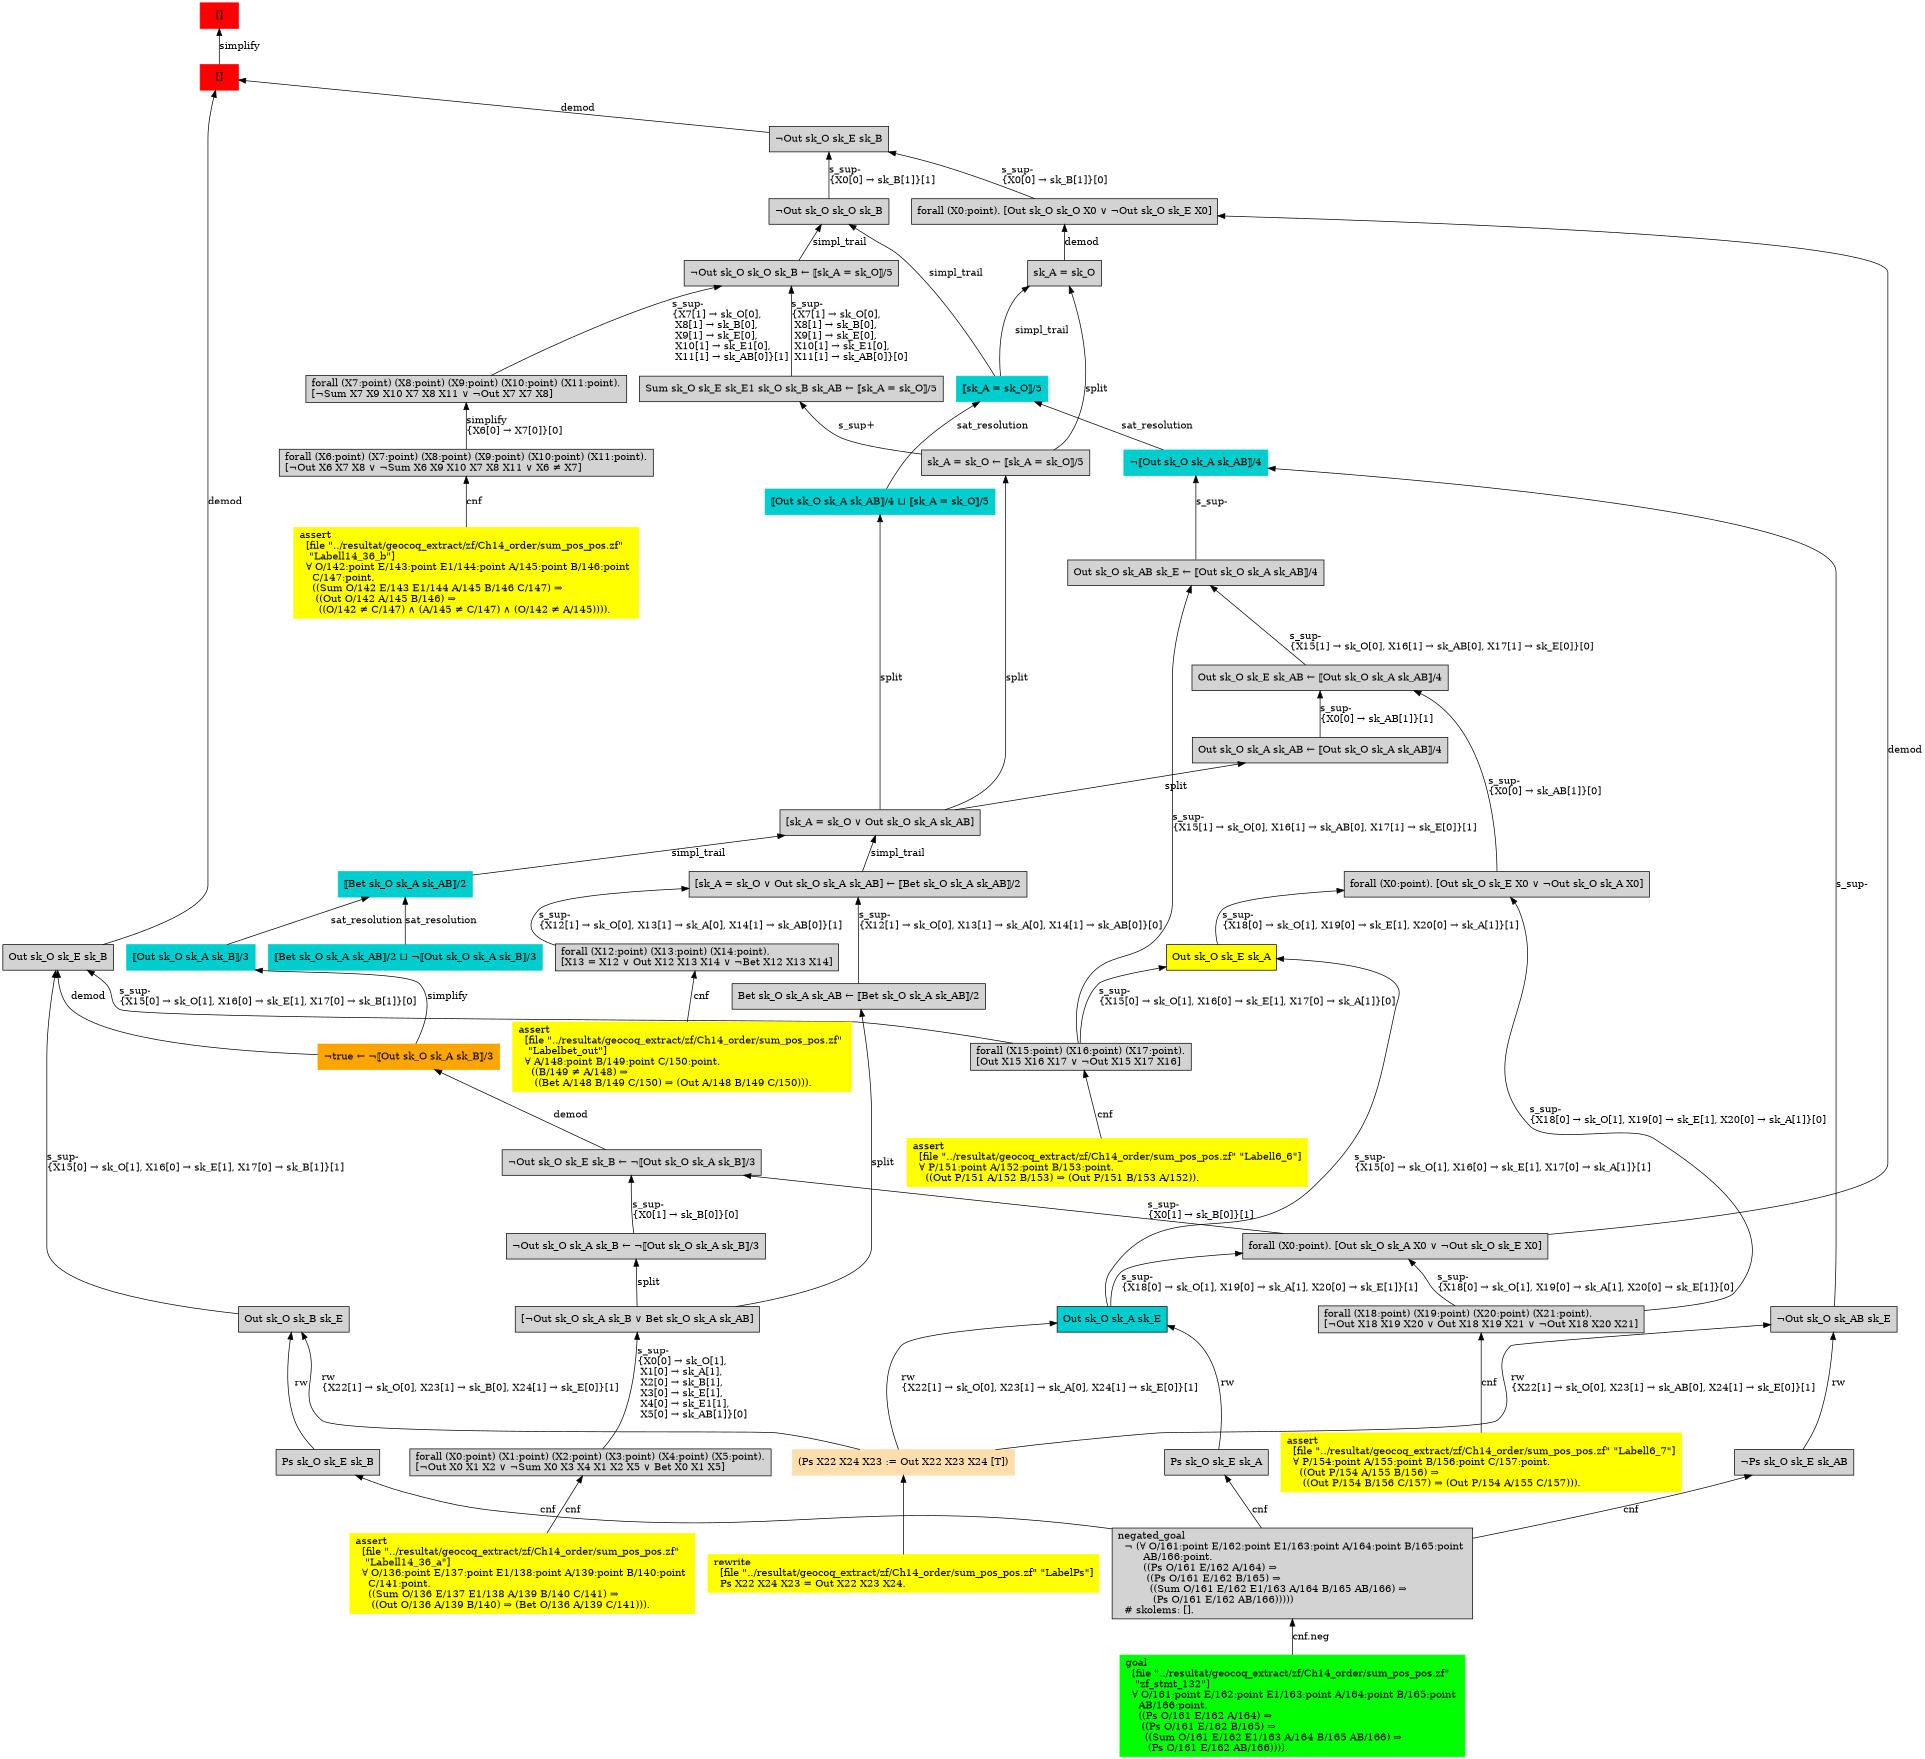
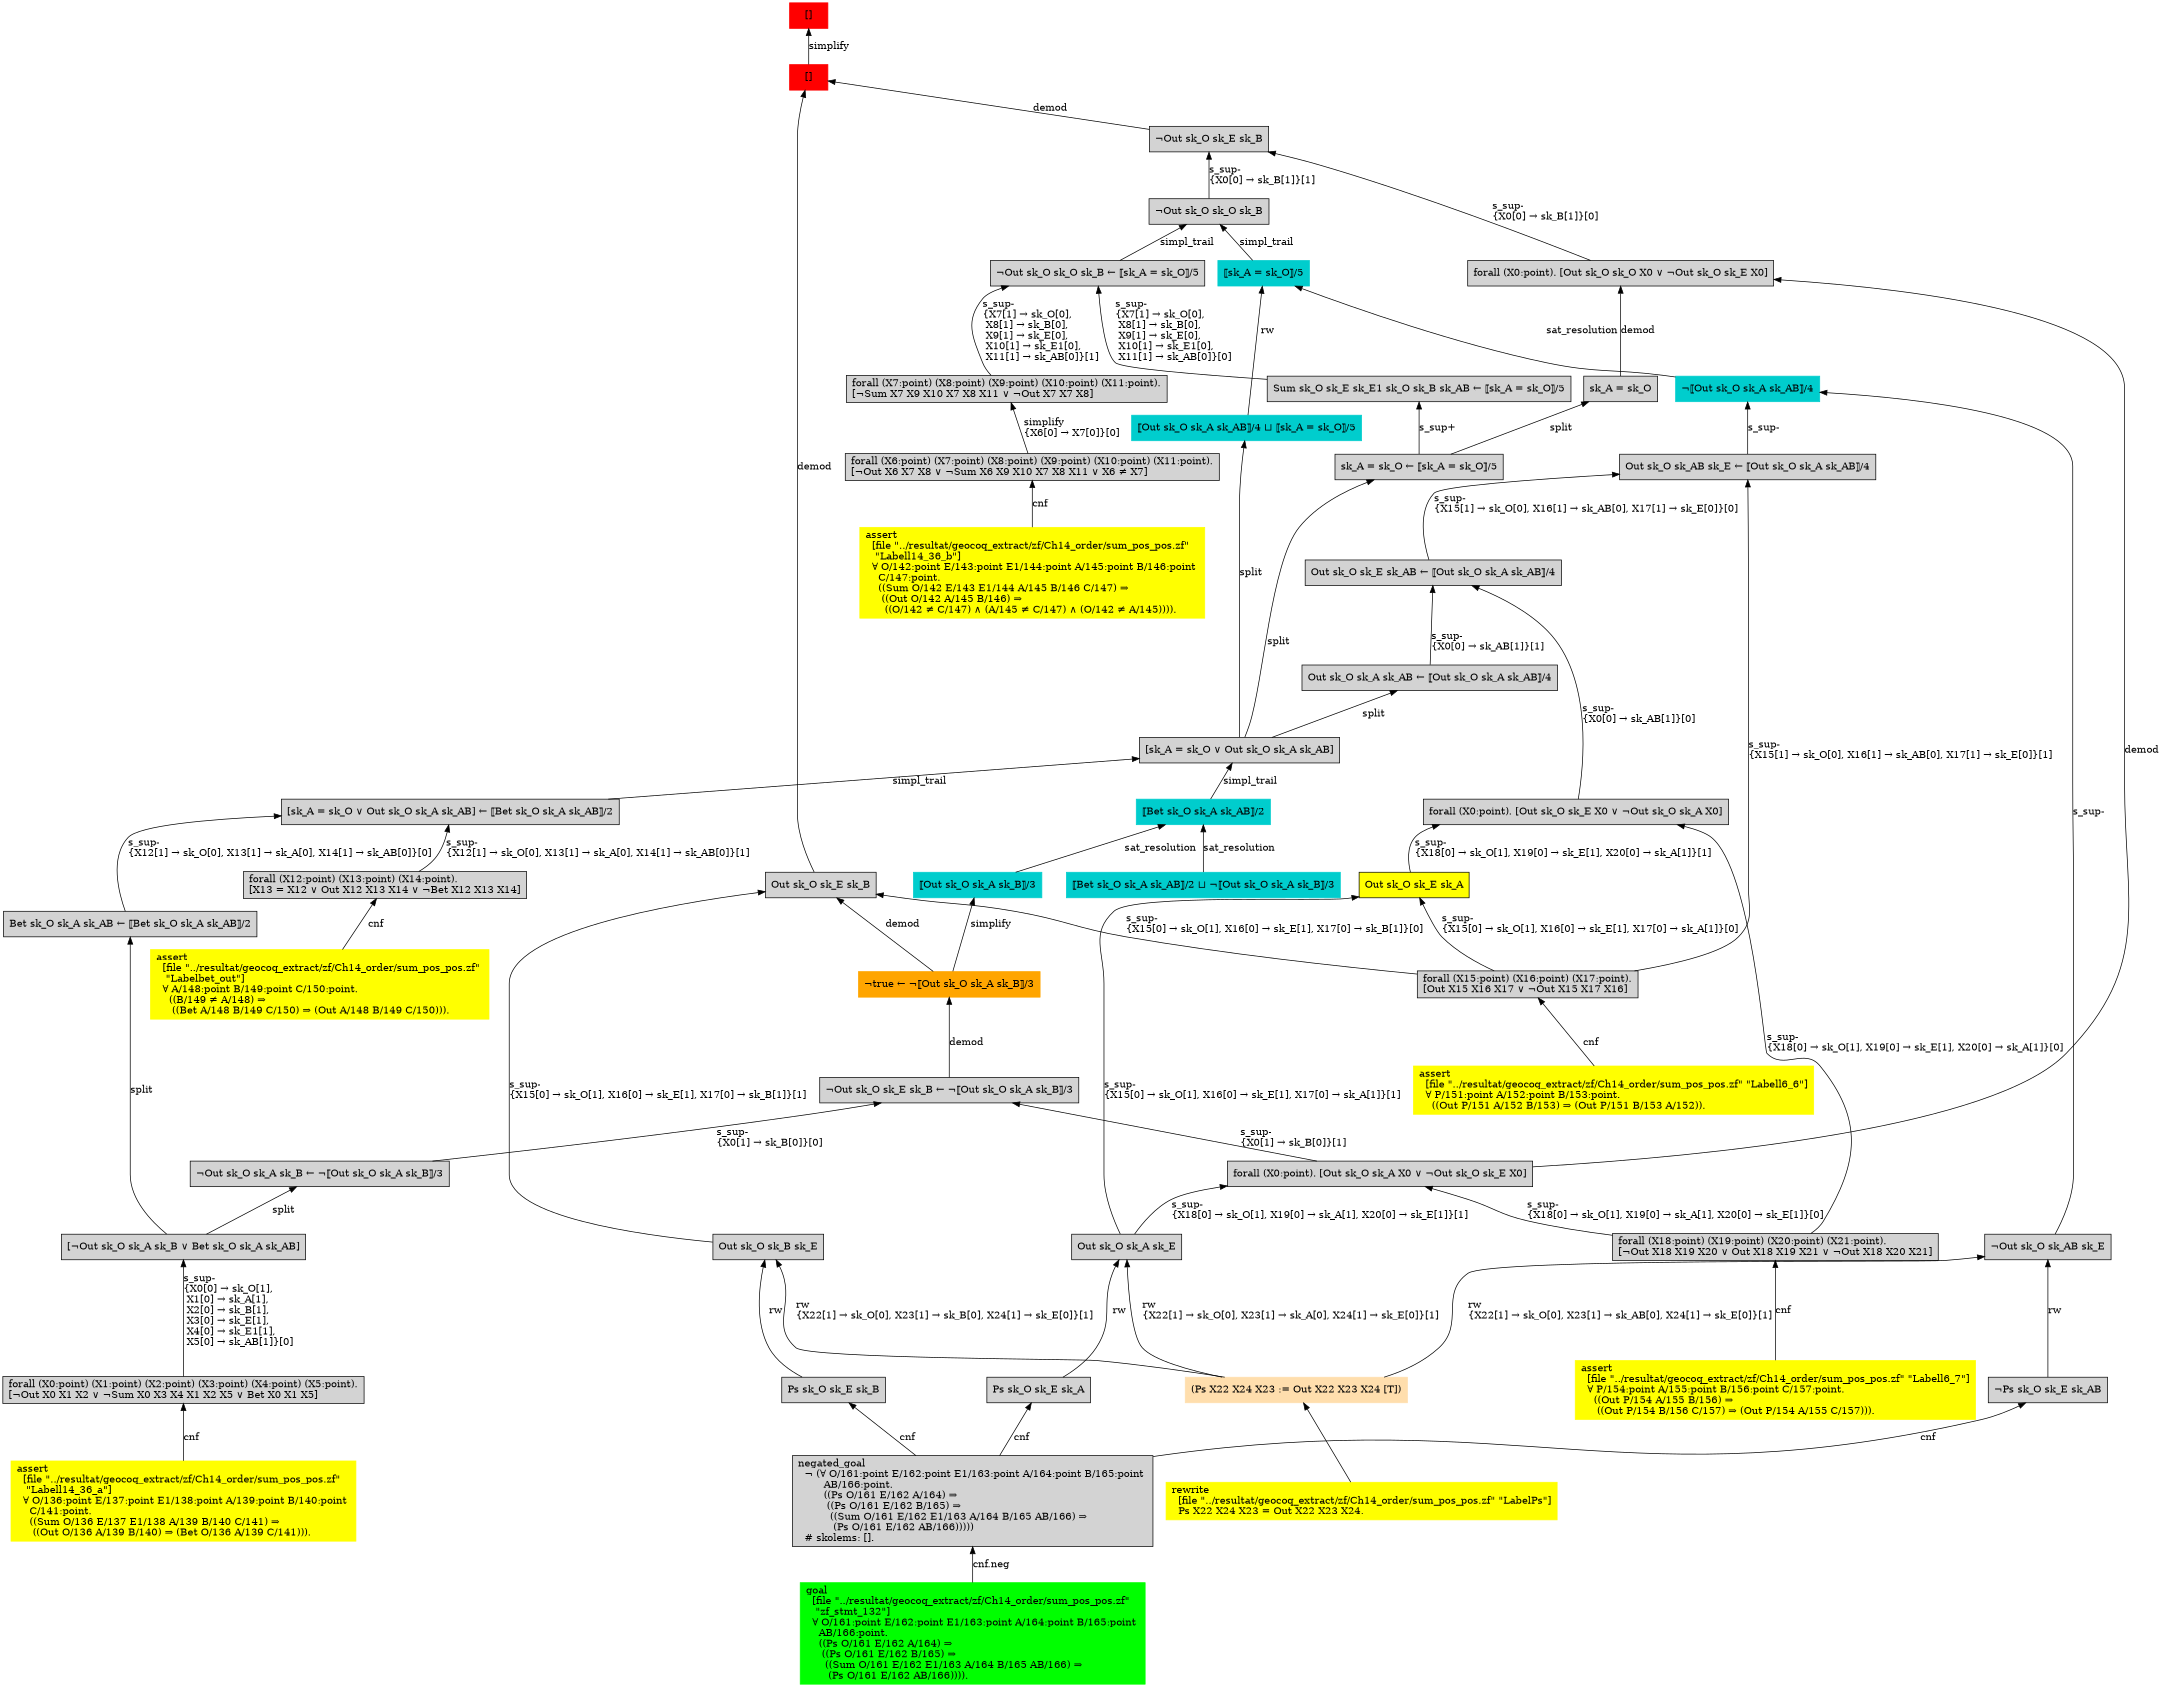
(1002, 330) -> none
(993, 426) -> (1268, 331)
(1112, 1319) -> (1127, 1247)
